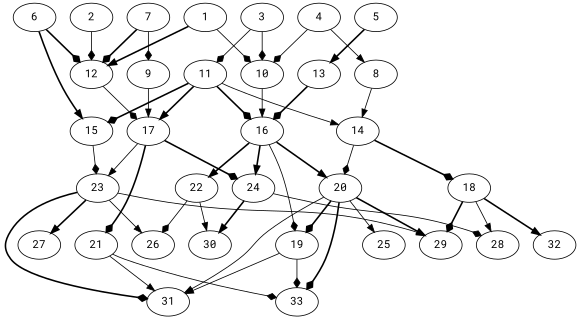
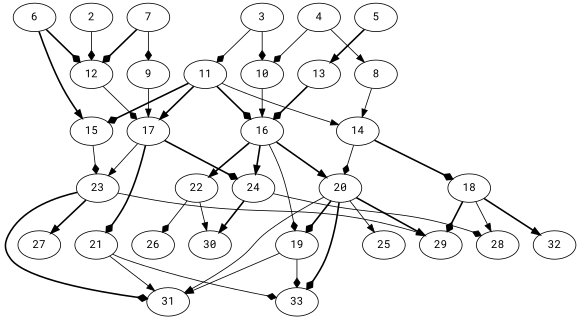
(205, 17) -> none
(125, 216) -> none
